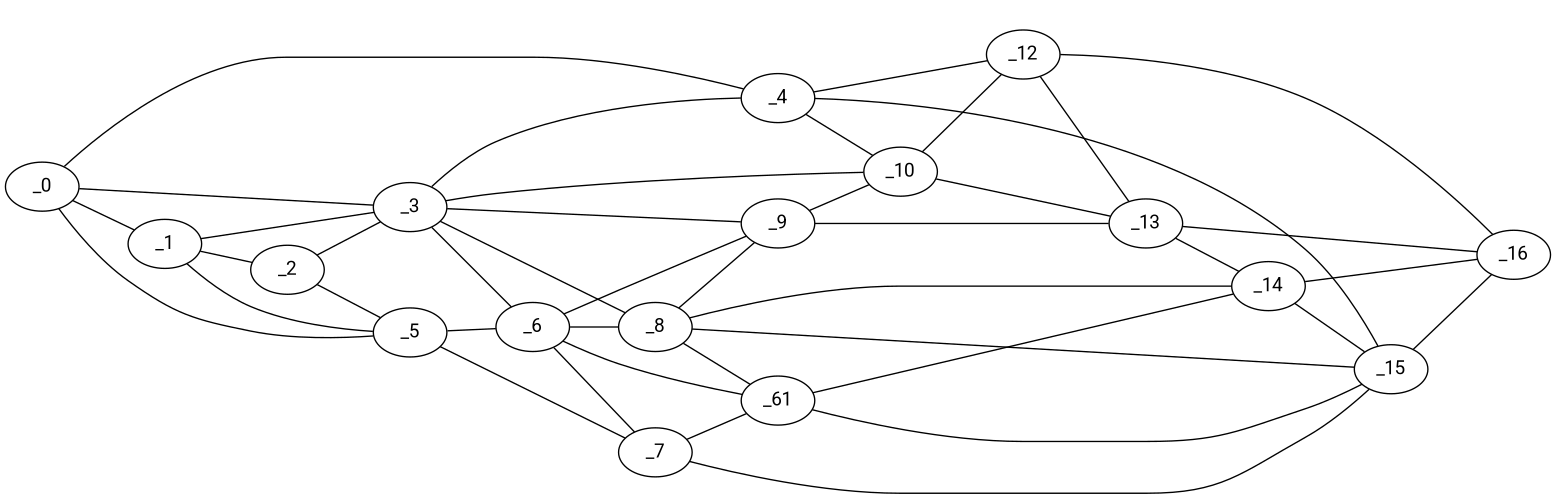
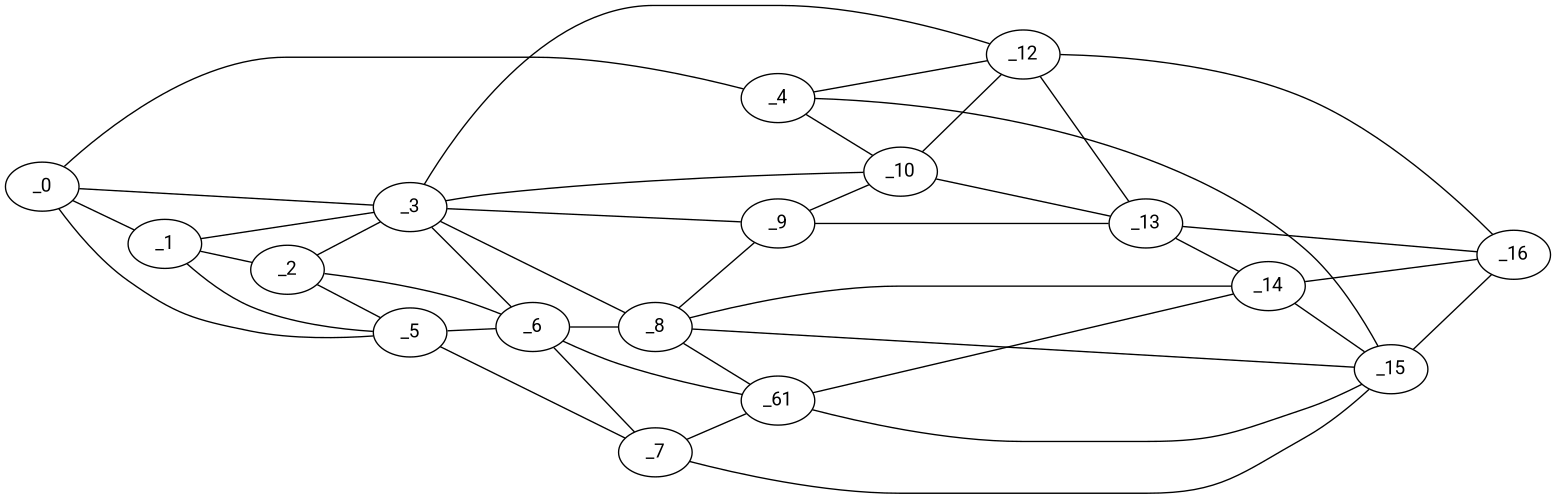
(578, 116) -> (672, 5)
(655, 275) -> (414, 288)
